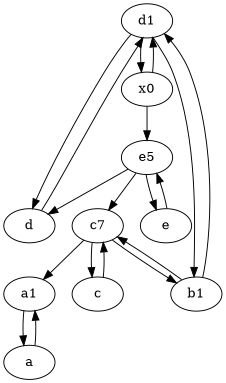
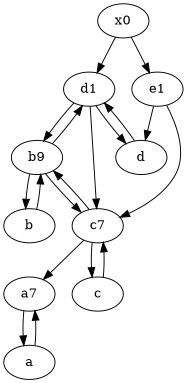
(141, 53) -> (93, 153)
(147, 157) -> (157, 89)
none -> (29, 226)
(166, 226) -> none
(29, 294) -> (29, 294)
(196, 294) -> (37, 157)
